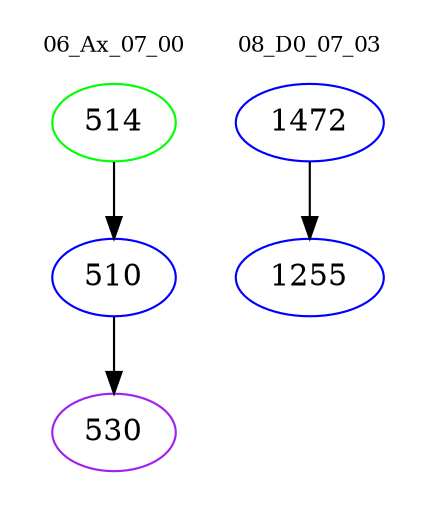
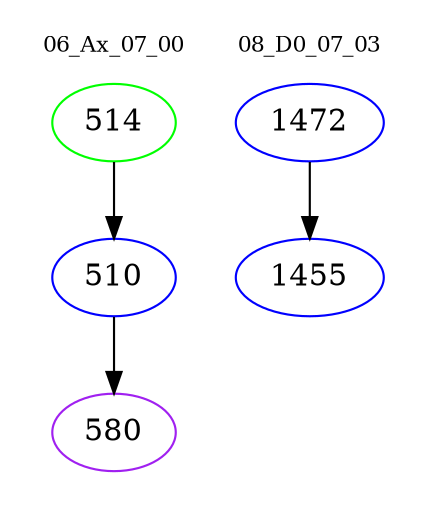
(310, 278) -> (310, 278)
(114, 432) -> (114, 432)
